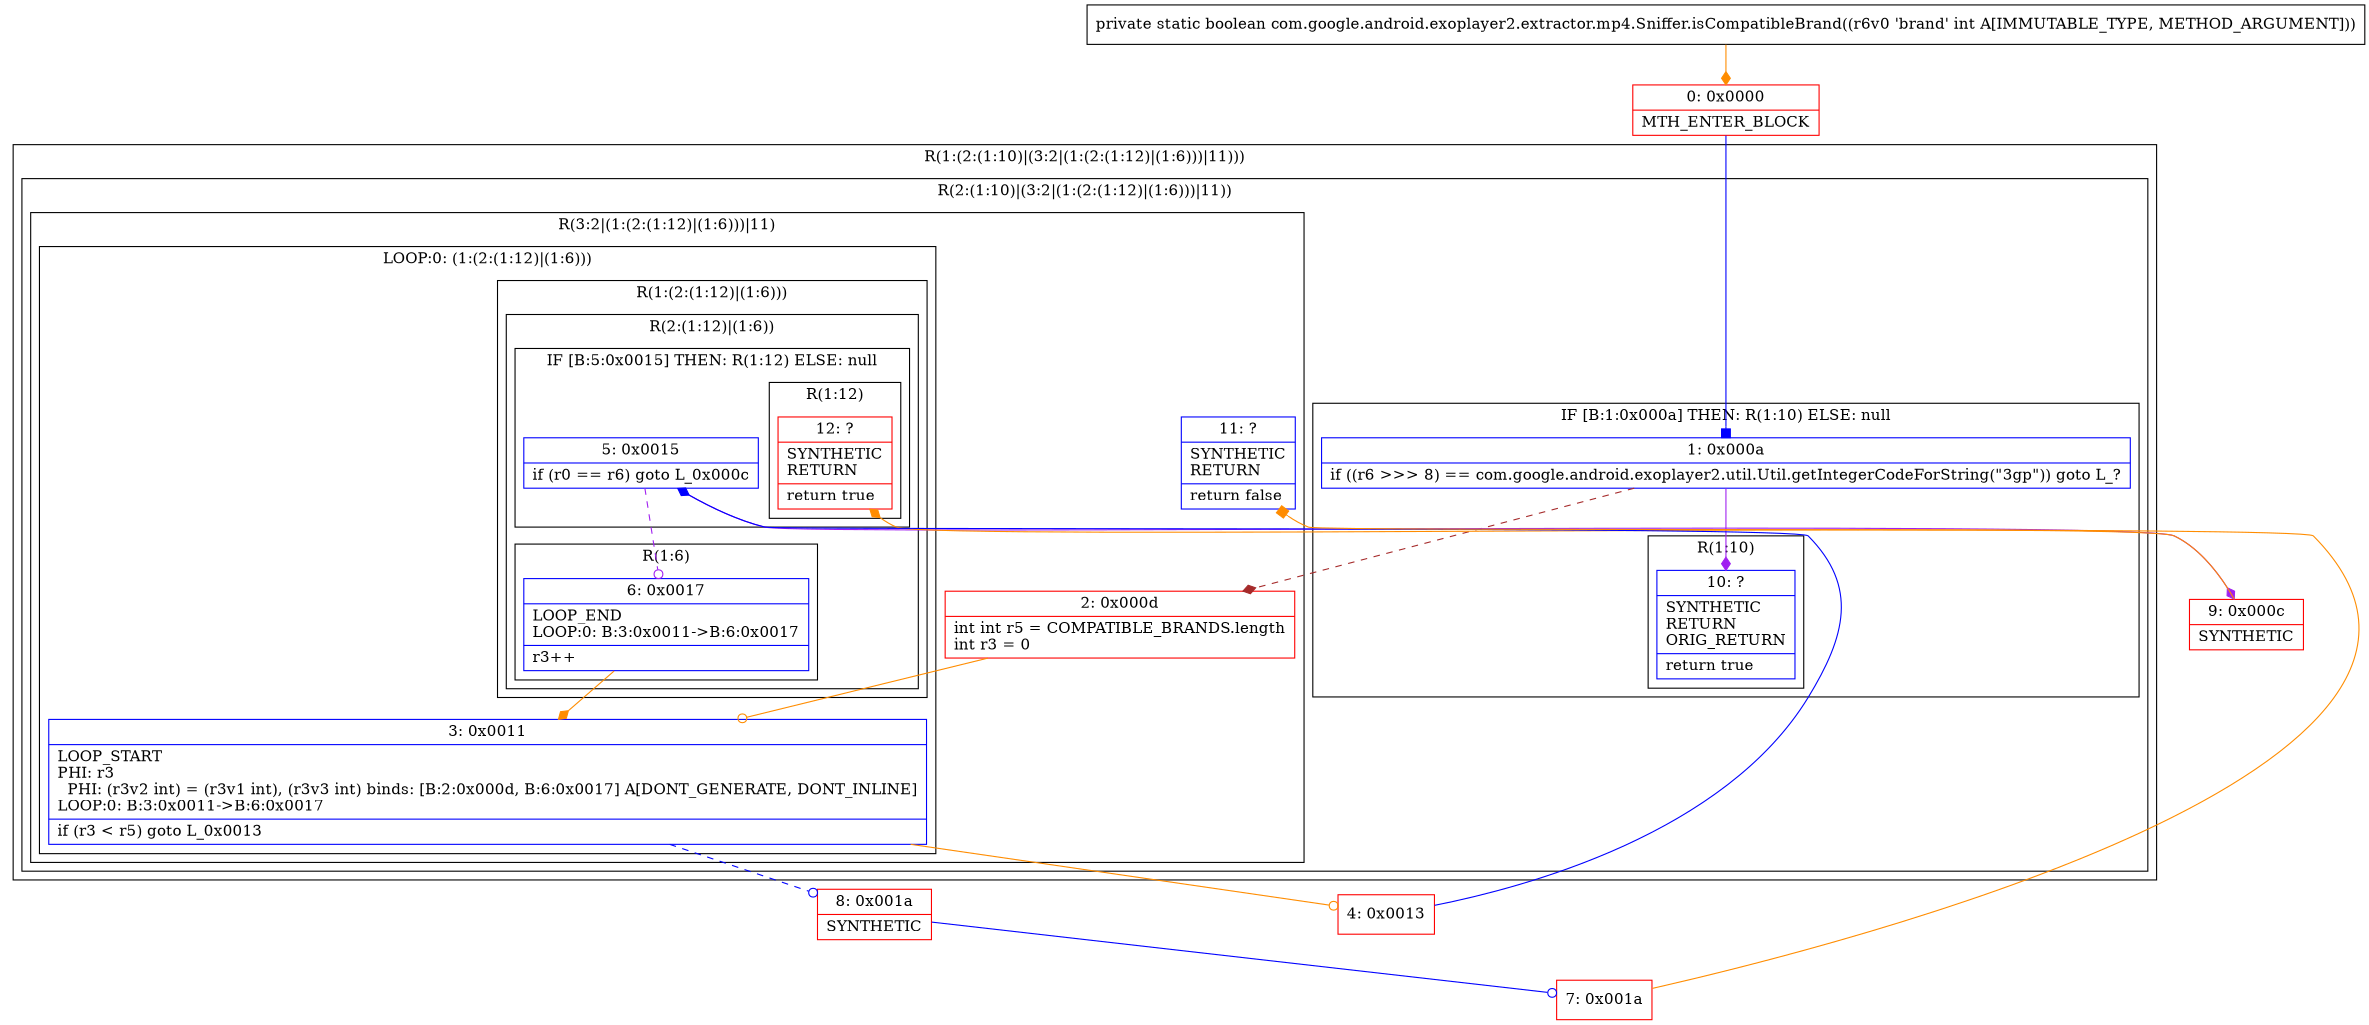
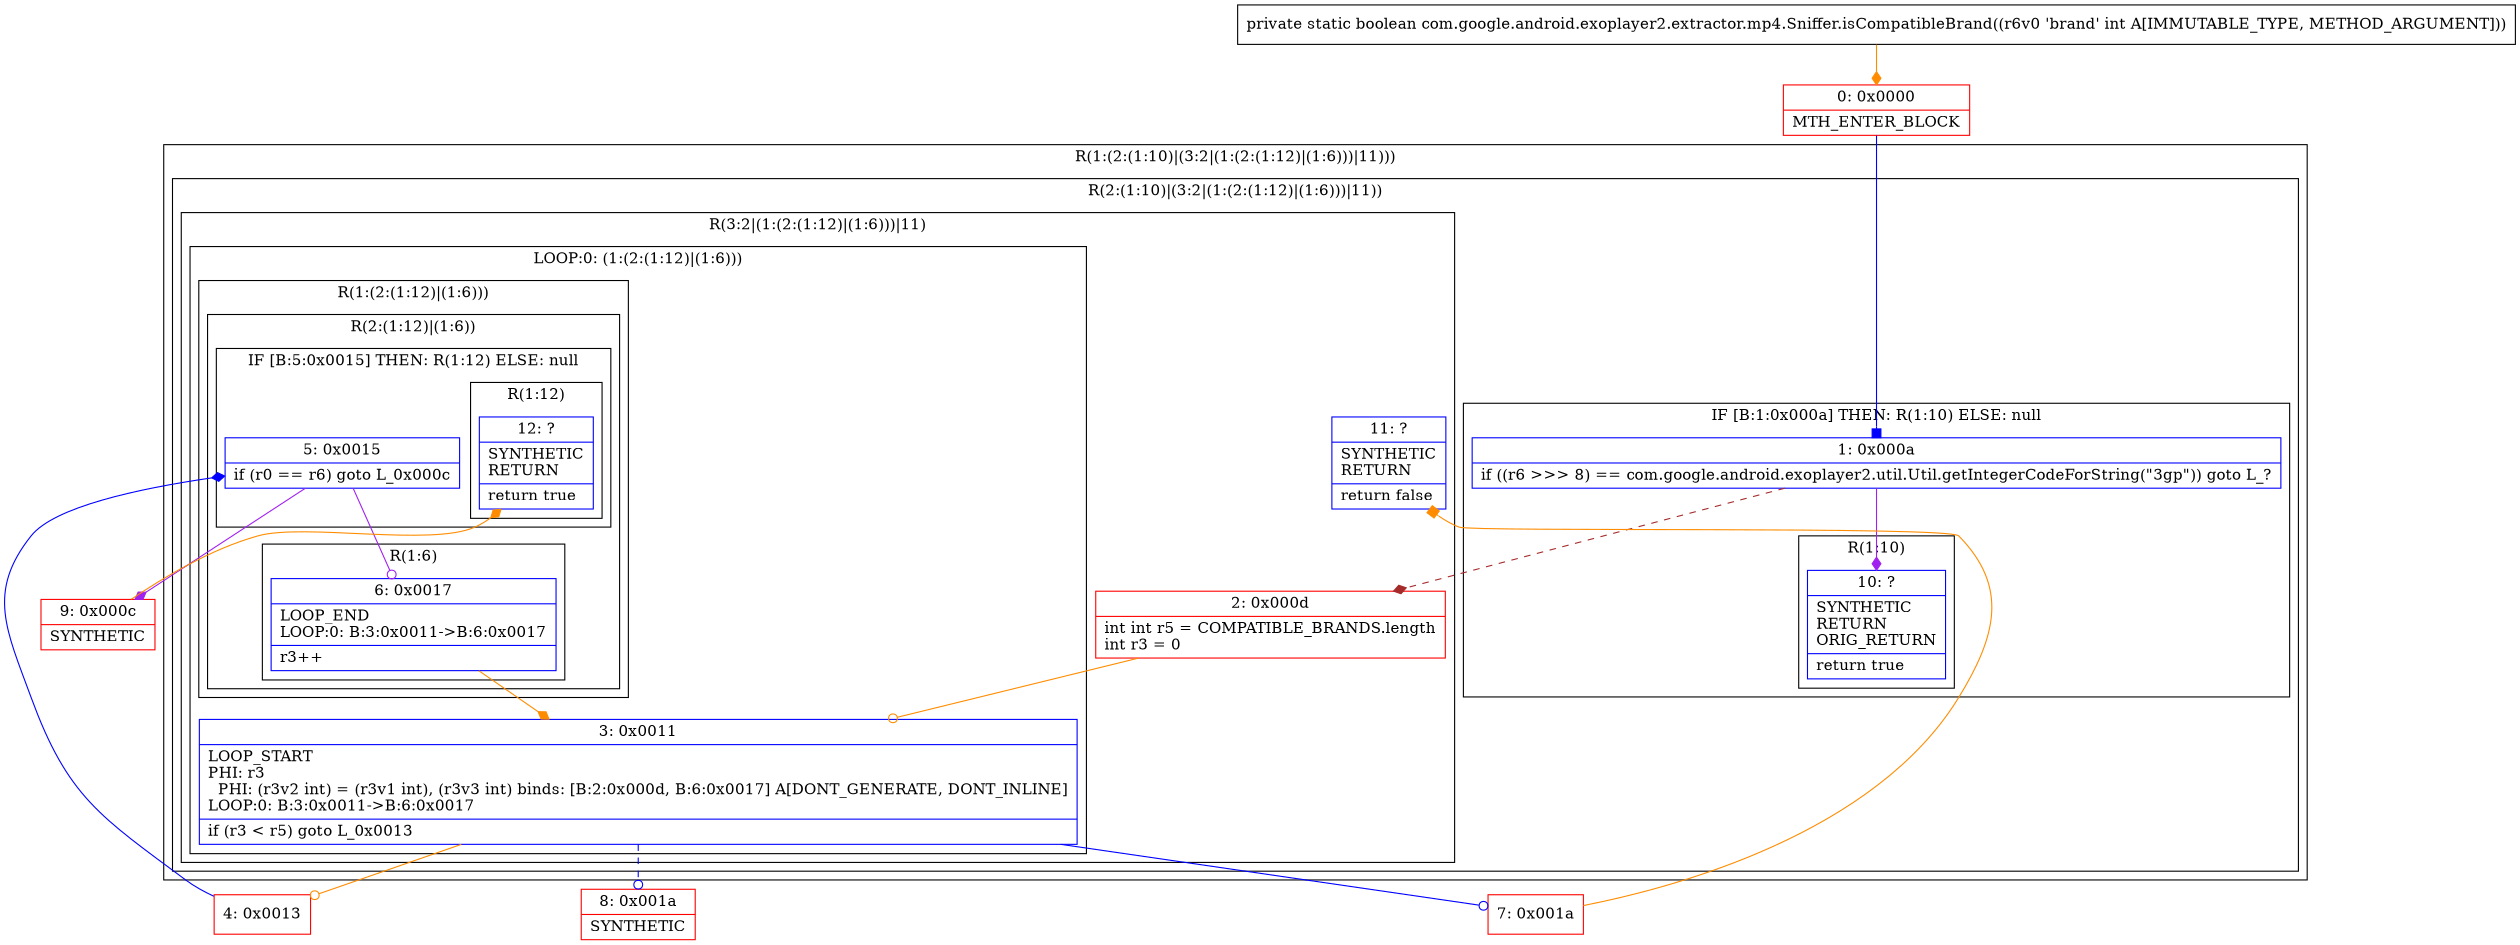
(835, 463) -> (536, 463)
(652, 535) -> (367, 519)
(1240, 957) -> (1353, 887)
